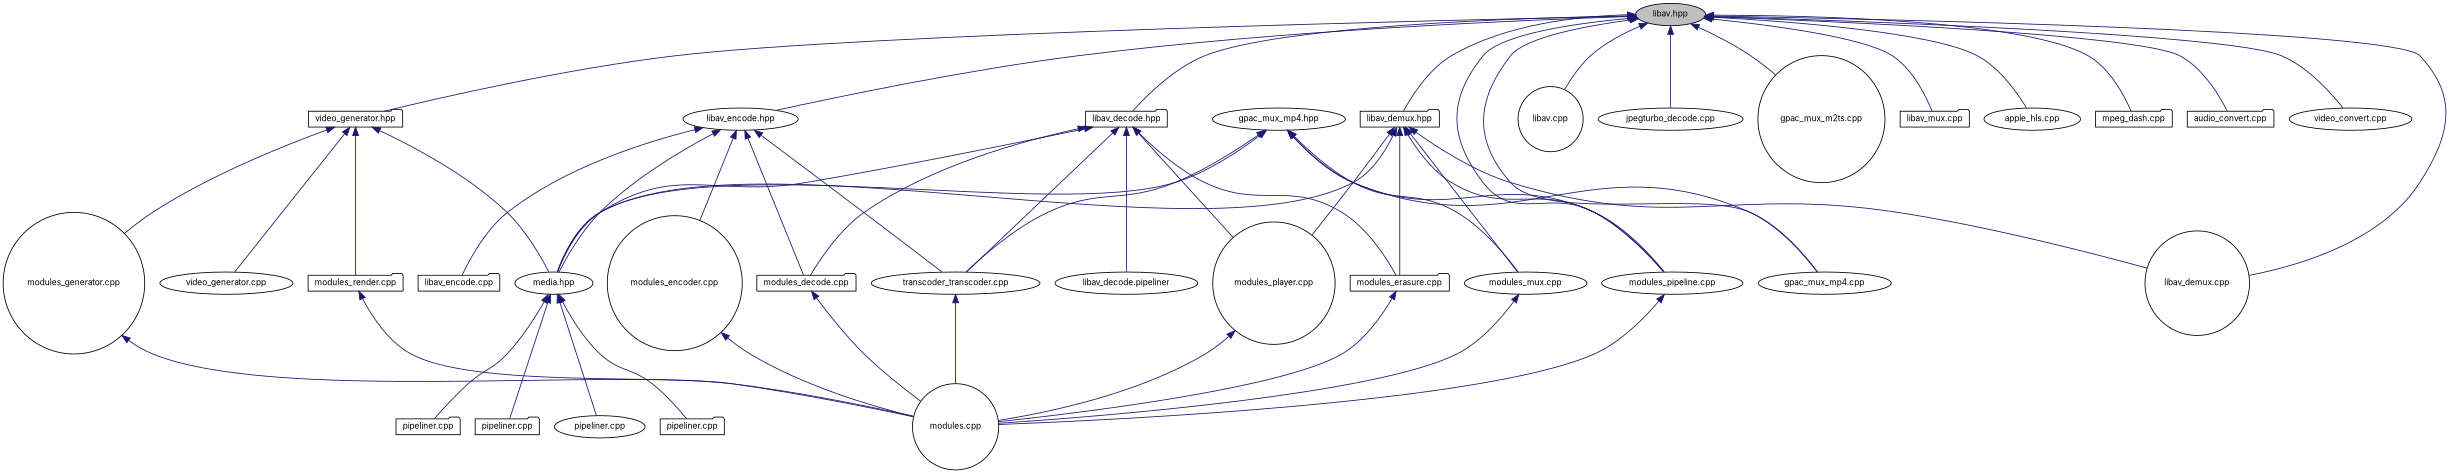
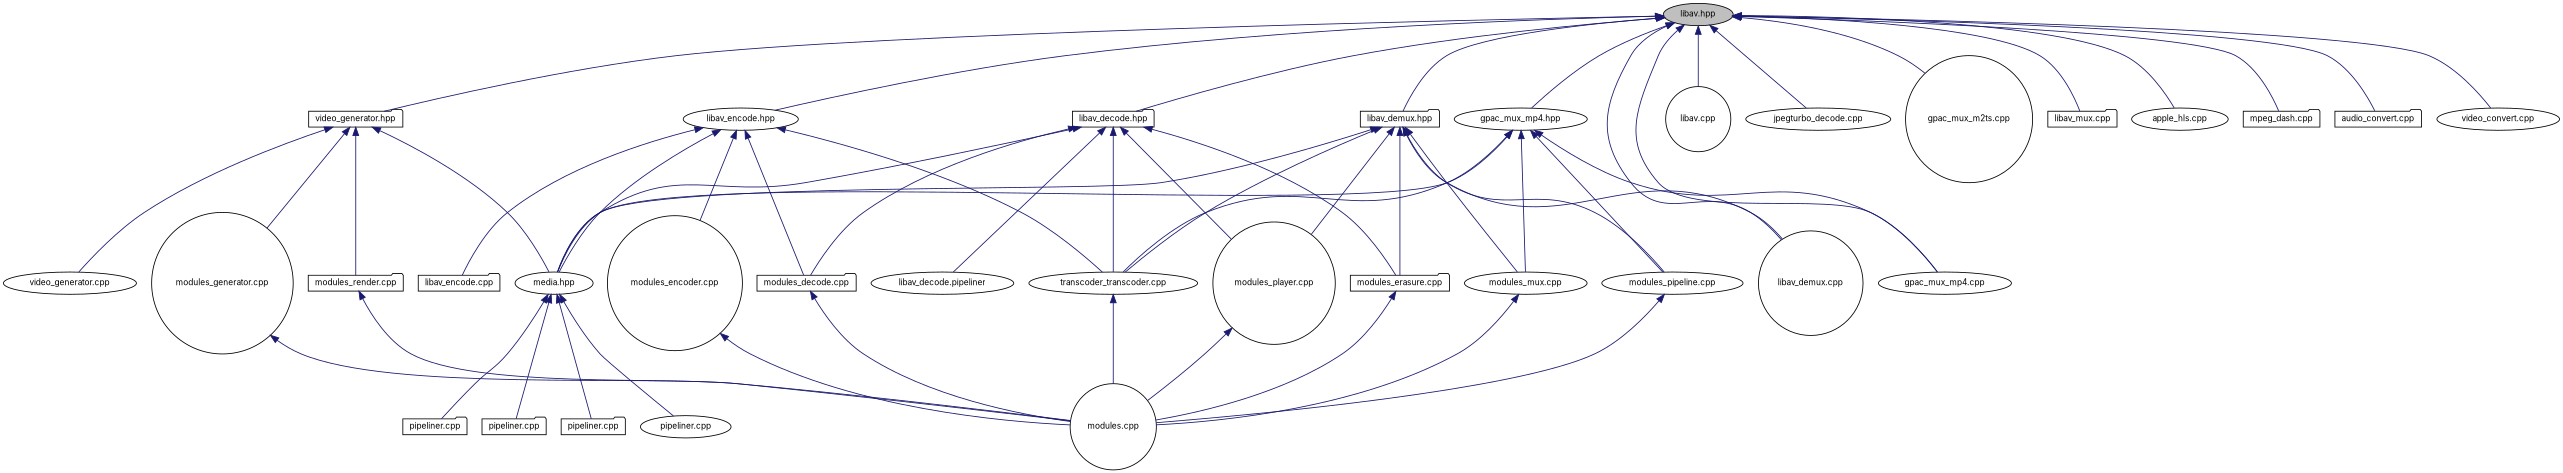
(1463, 148) -> (1594, 59)
none -> (1250, 188)
